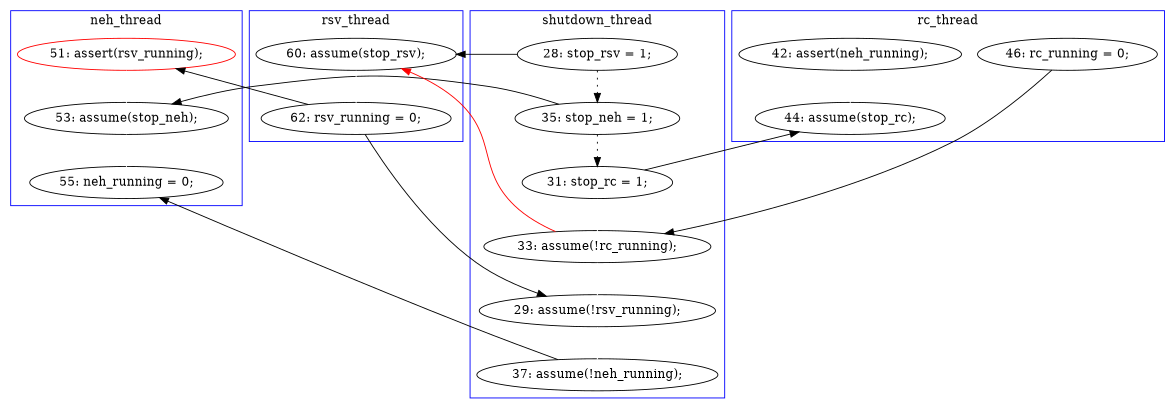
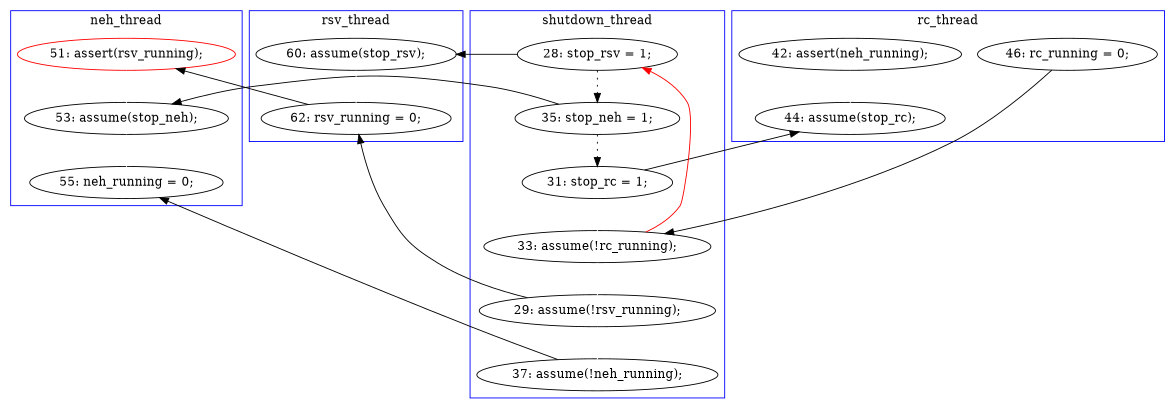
(486, 149) -> (689, 152)
(438, 229) -> (417, 249)
